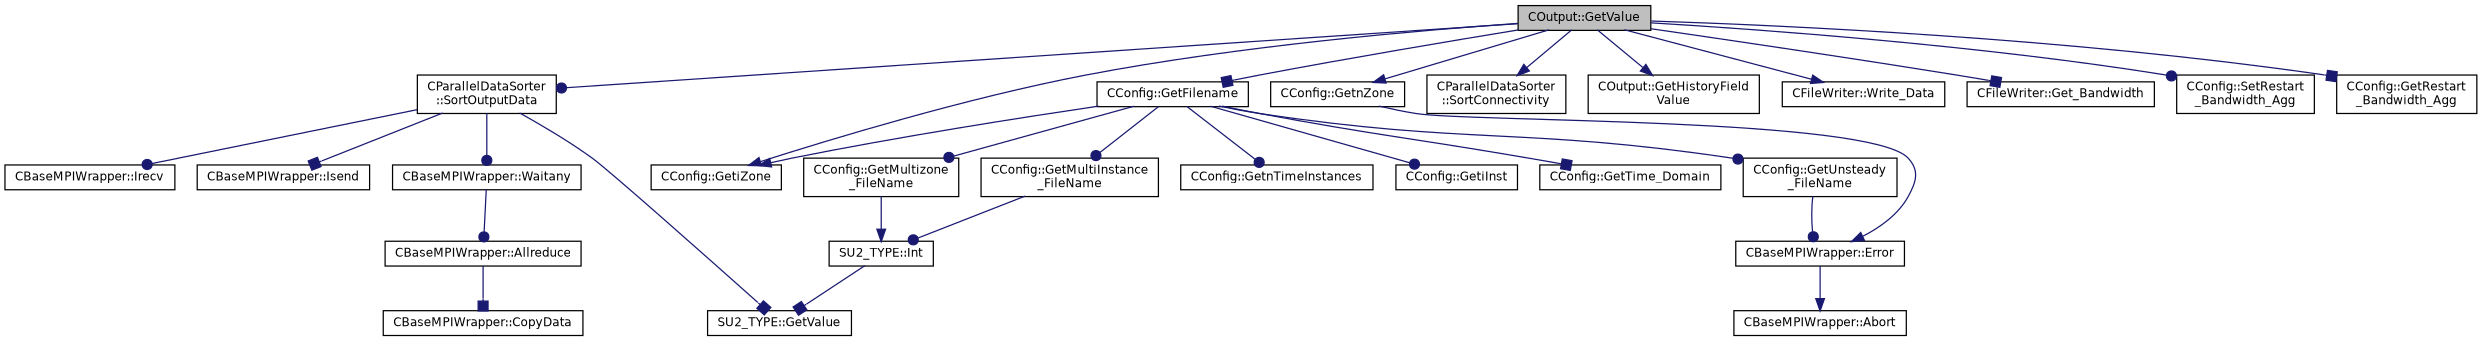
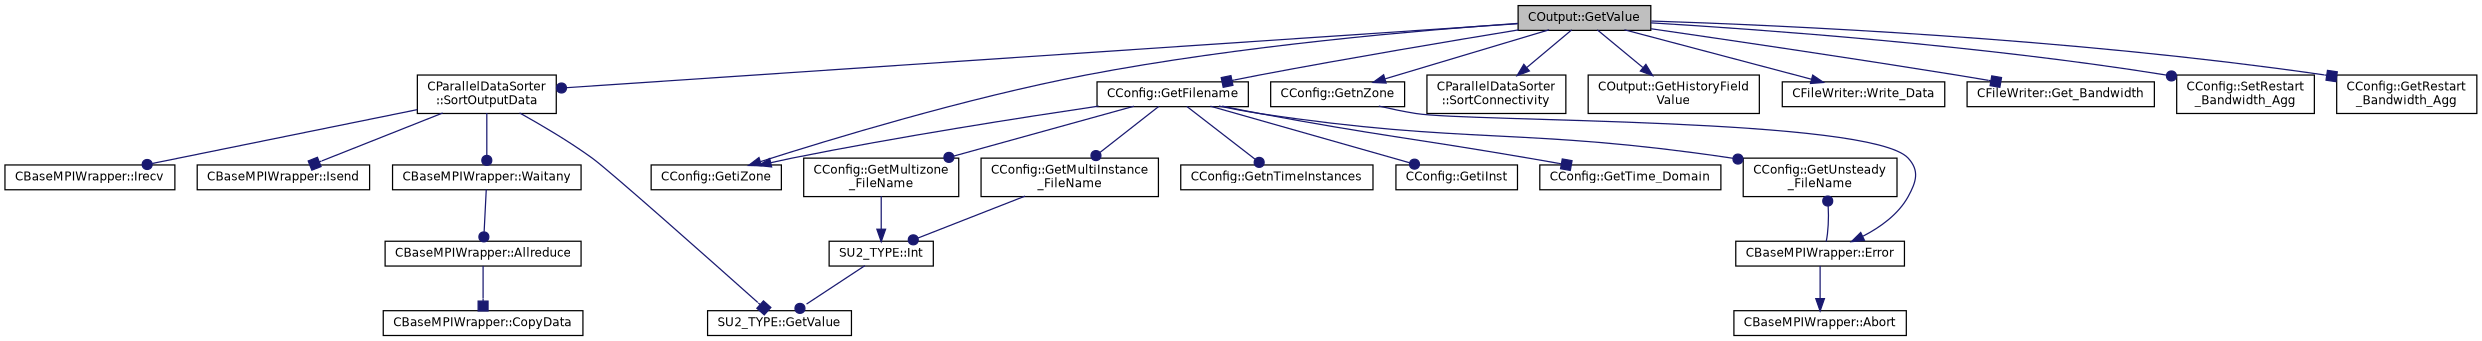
(1812, 214) -> (1828, 224)
(836, 285) -> (836, 285)
